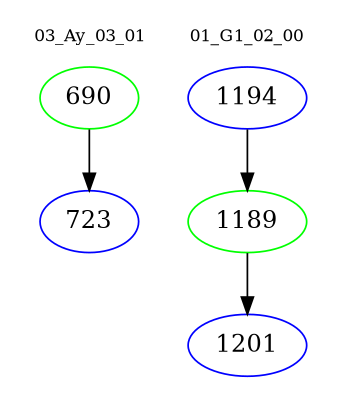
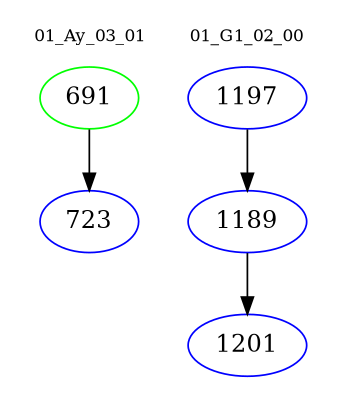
(90, 37) -> (90, 37)
(89, 98) -> (89, 98)
(247, 98) -> (247, 98)
(247, 222) -> (247, 222)
